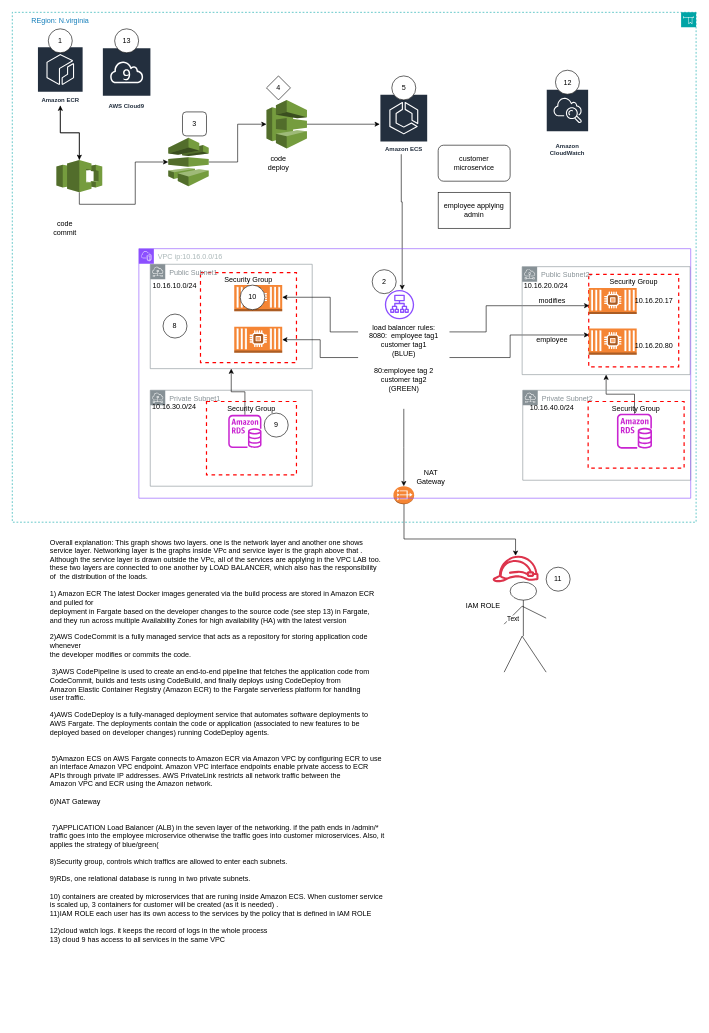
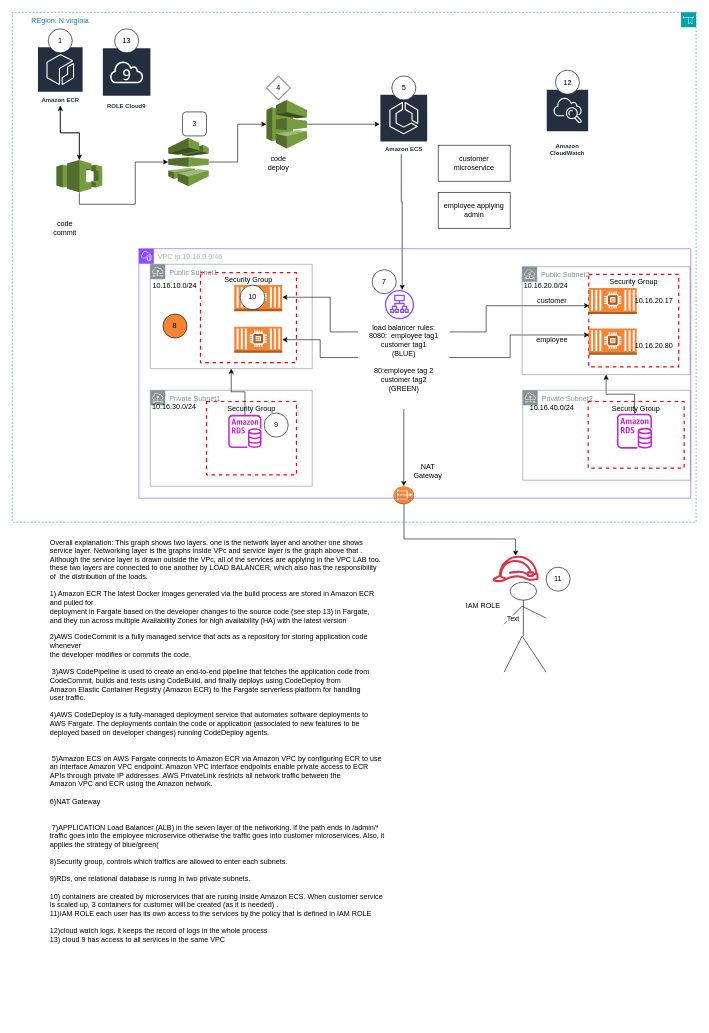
(127, 106) -> (127, 106)
(474, 163) -> (474, 163)
(191, 257) -> (191, 257)
(384, 282) -> (384, 282)
(552, 301) -> (552, 301)
(175, 326) -> (175, 326)
(431, 477) -> (428, 471)
